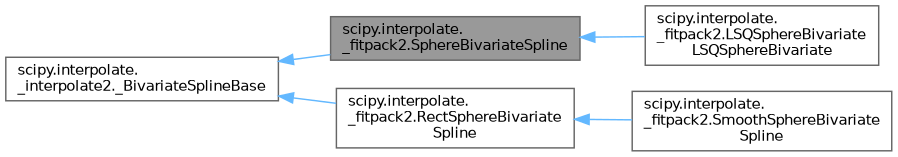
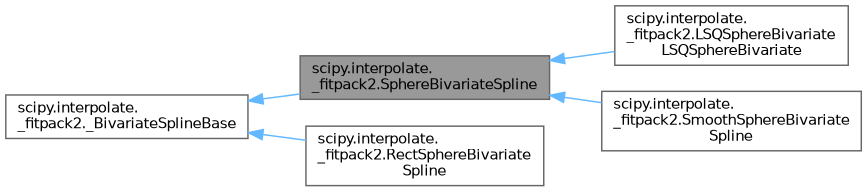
(142, 79) -> (127, 117)
(611, 120) -> (583, 100)
